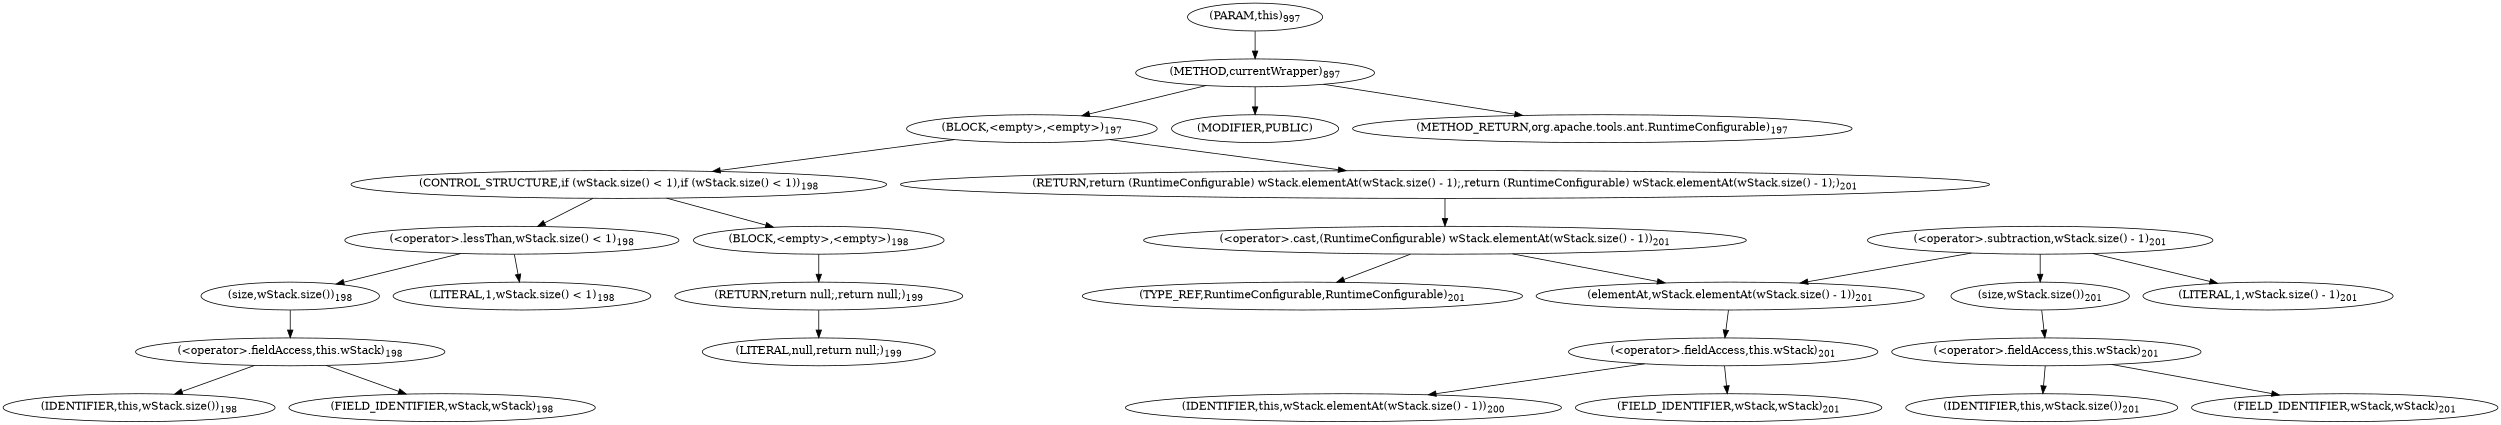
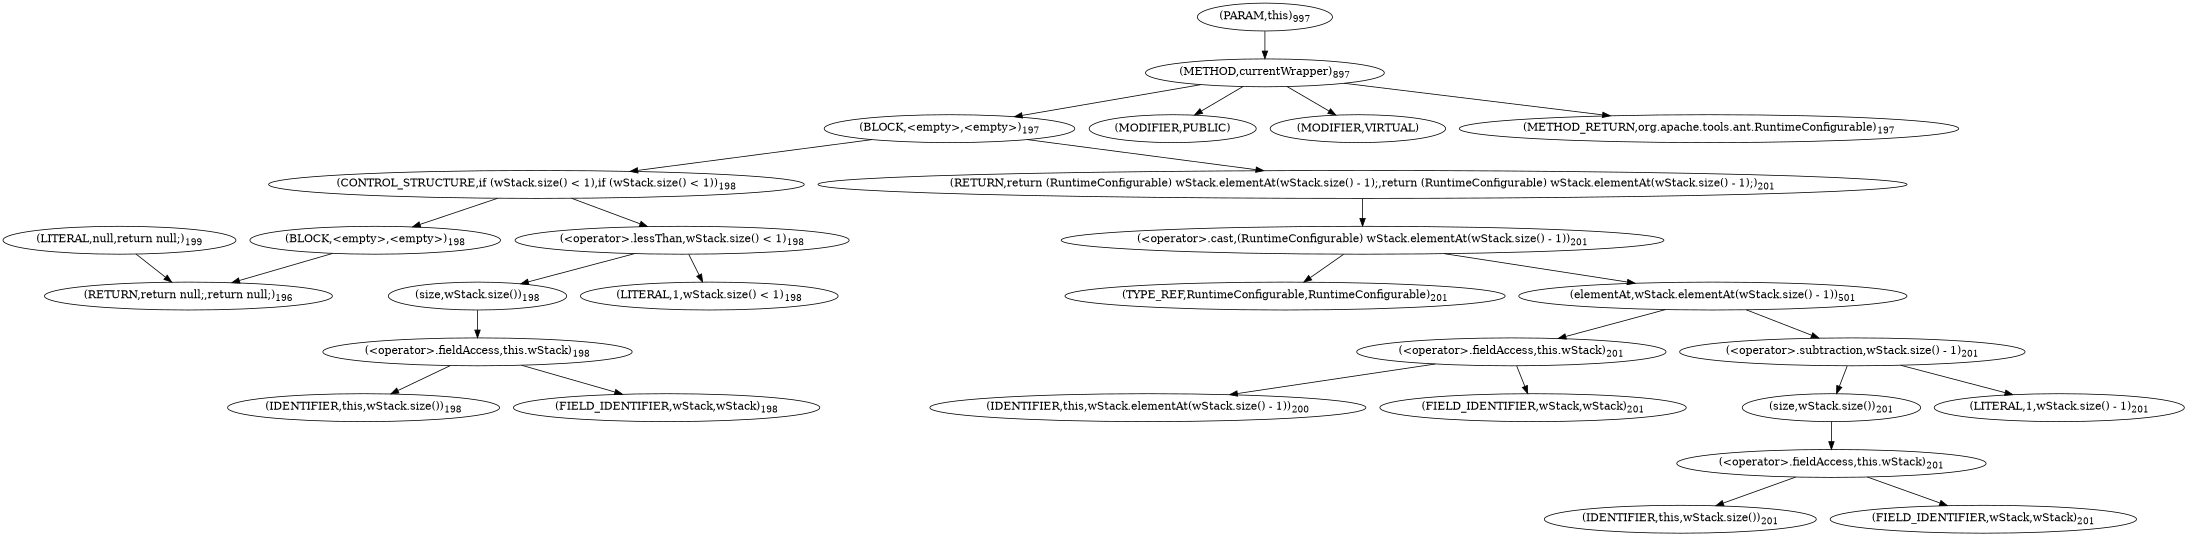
none -> (1358, 129)
(1890, 267) -> (1779, 323)
(914, 295) -> (284, 295)
(1864, 295) -> (1847, 295)
(819, 320) -> (151, 266)
